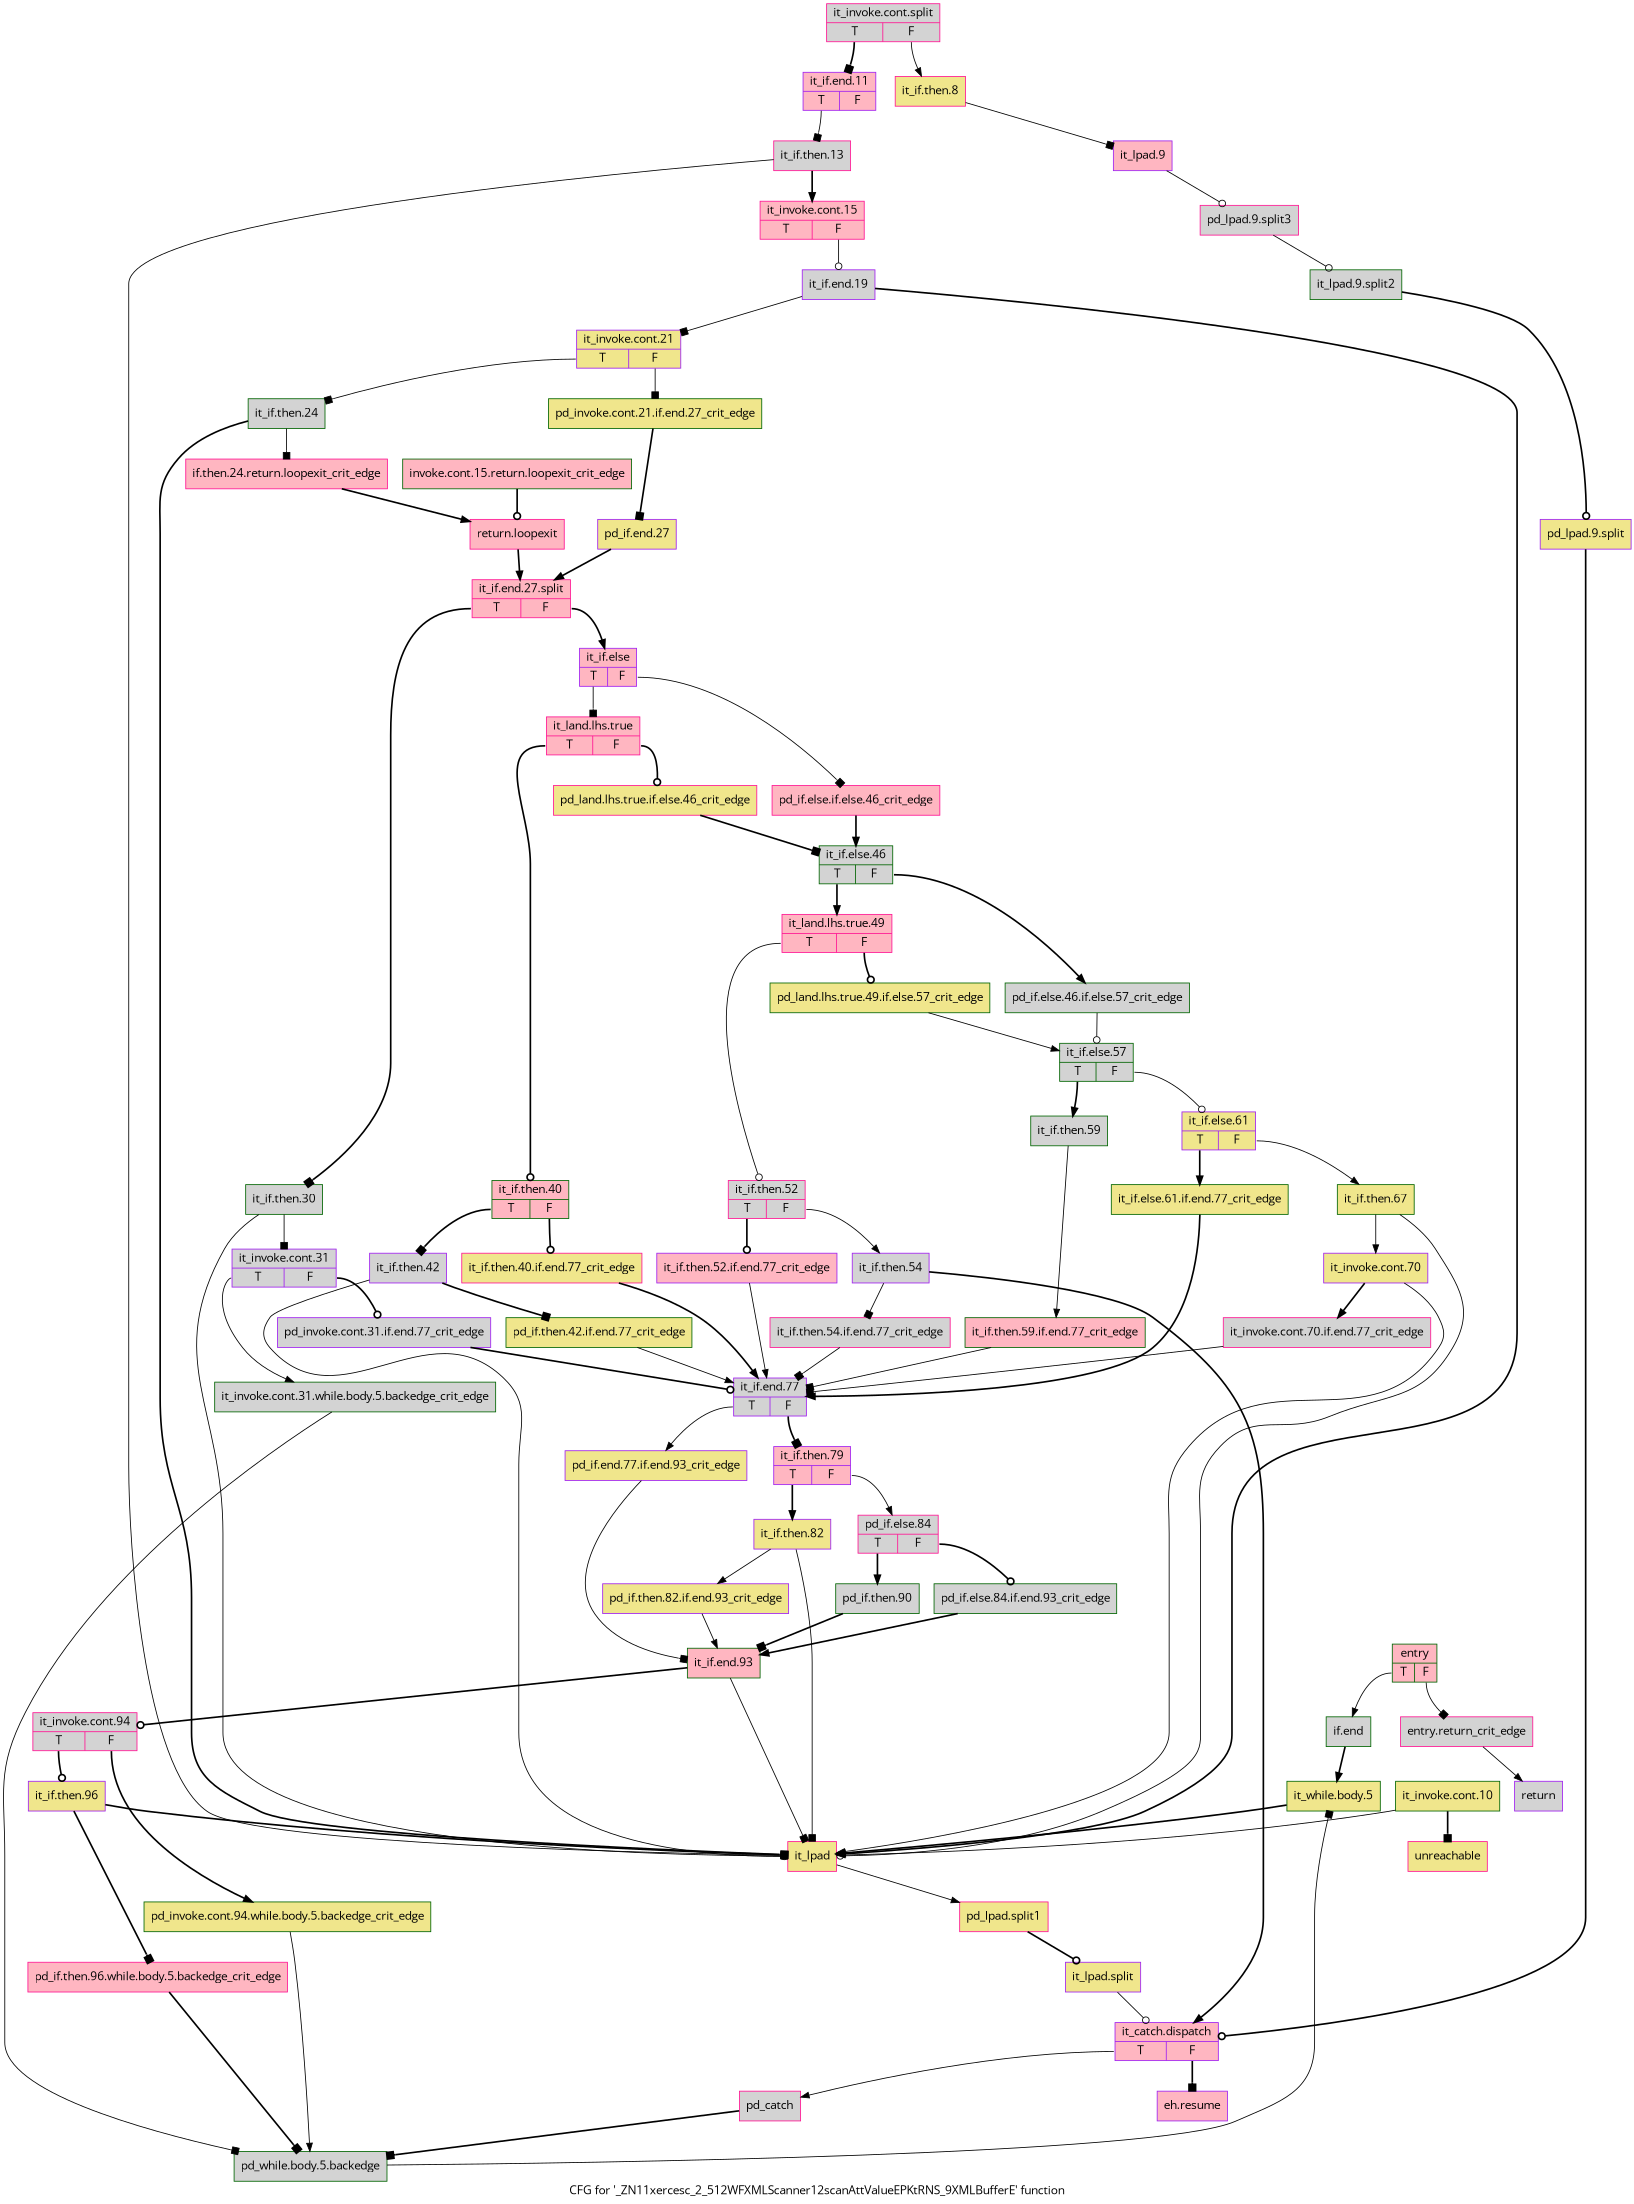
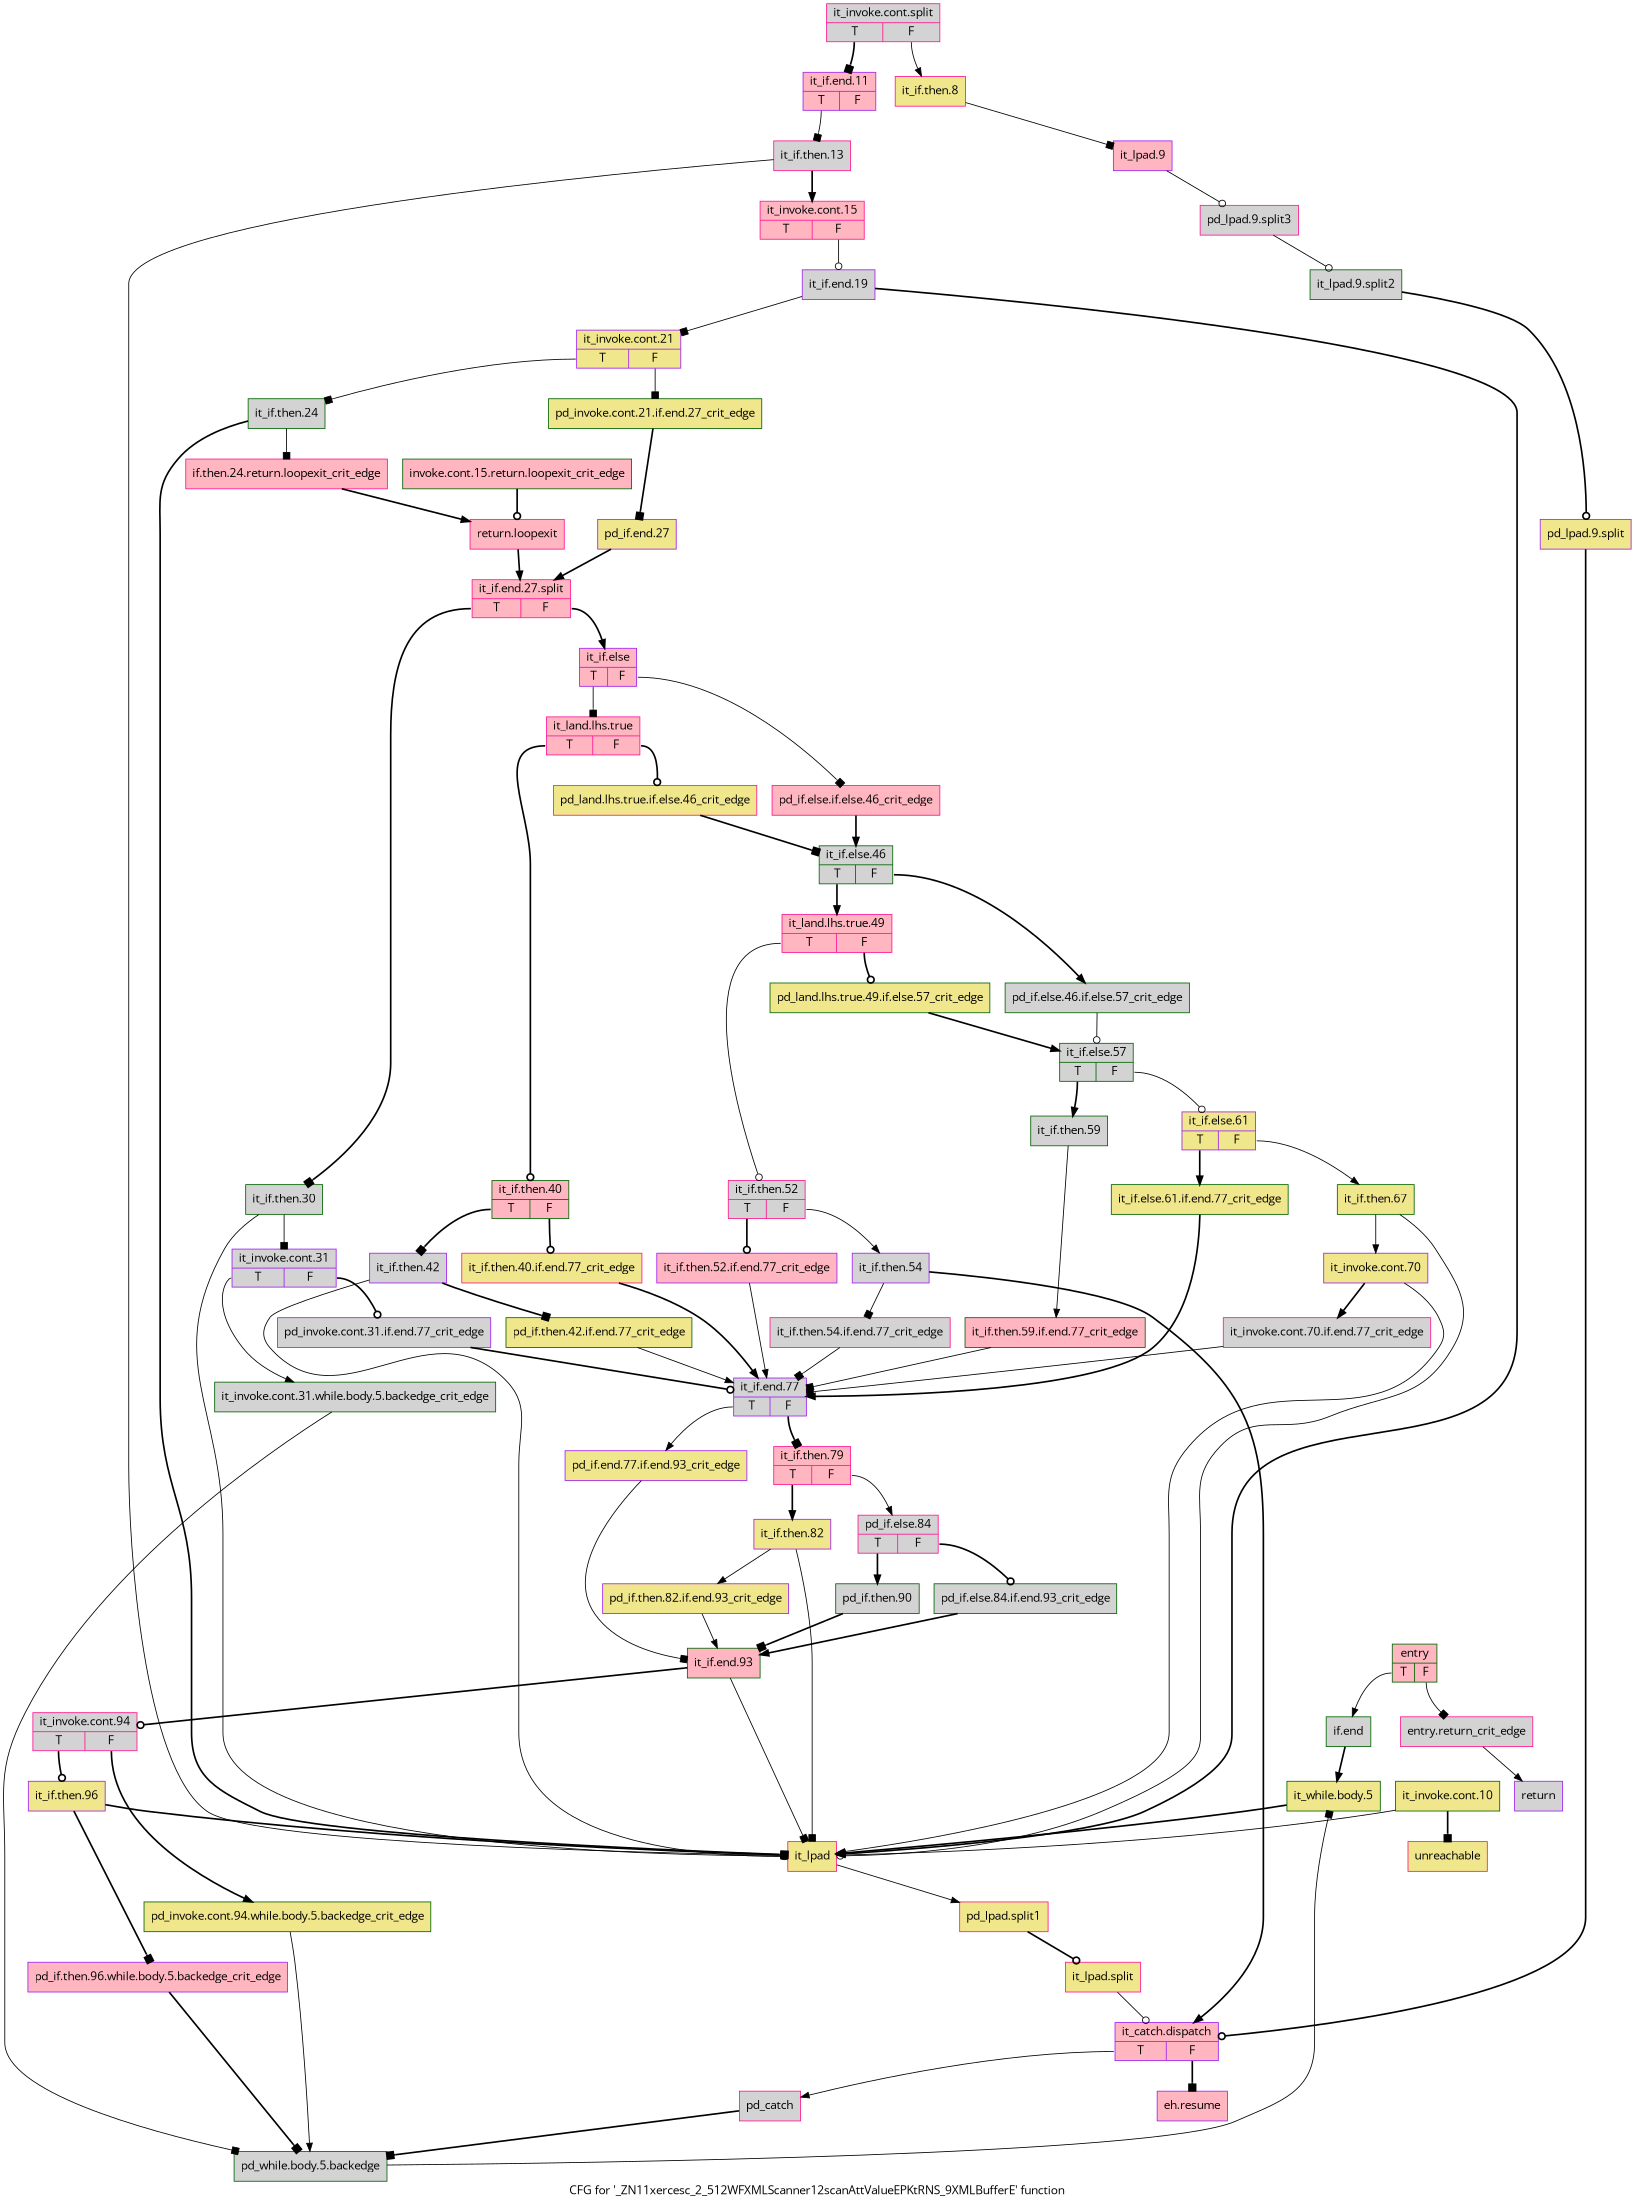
(990, 1031) -> (990, 1031)
(812, 1466) -> (812, 1466)
(158, 1977) -> (158, 1977)
(1103, 1977) -> (1103, 1977)
